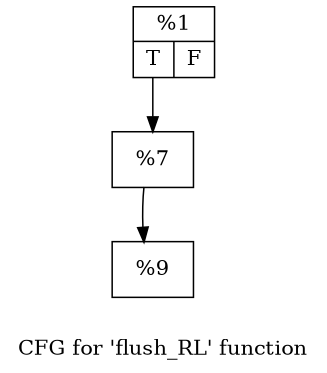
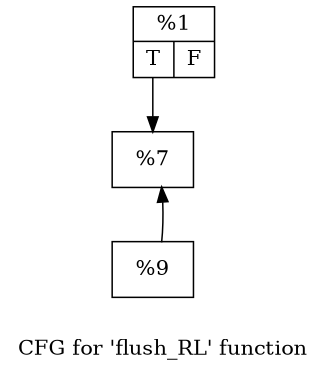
(143, 207) -> (163, 222)
